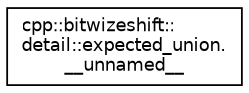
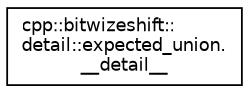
(125, 47) -> (125, 47)
